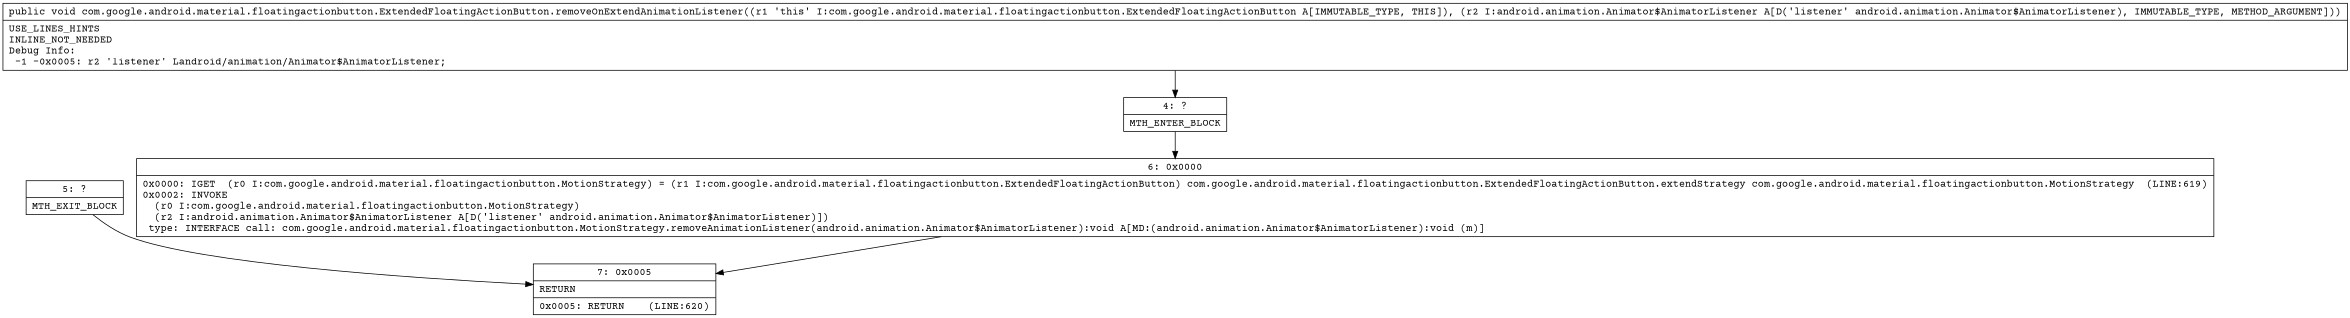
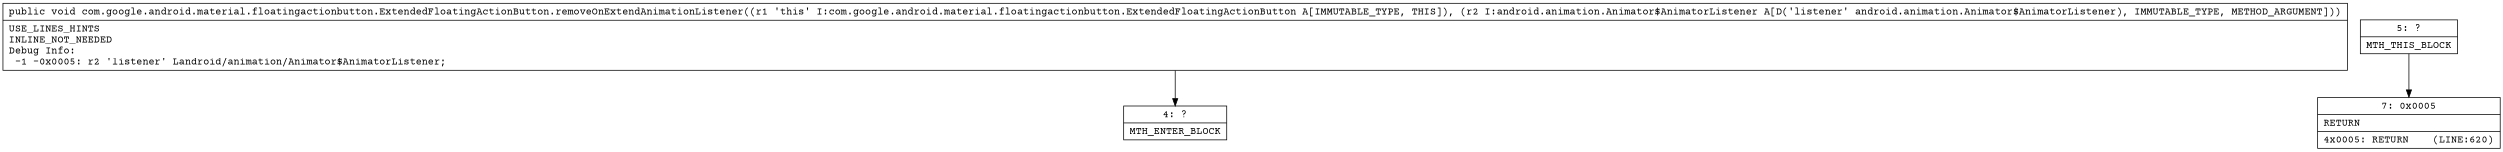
(1175, 198) -> none
(75, 206) -> (2409, 45)
(625, 306) -> (2409, 139)
